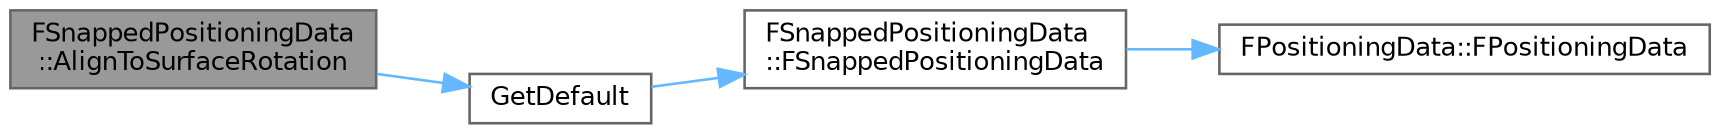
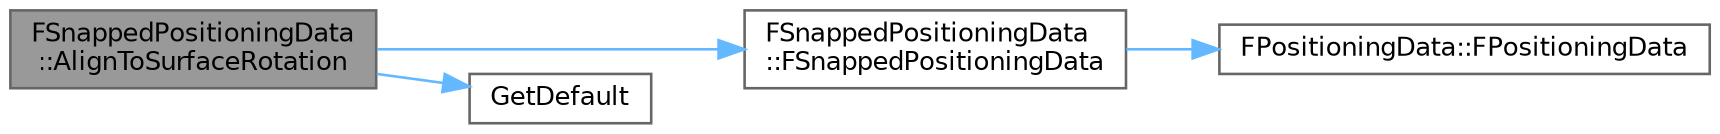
(685, 82) -> (548, 49)
